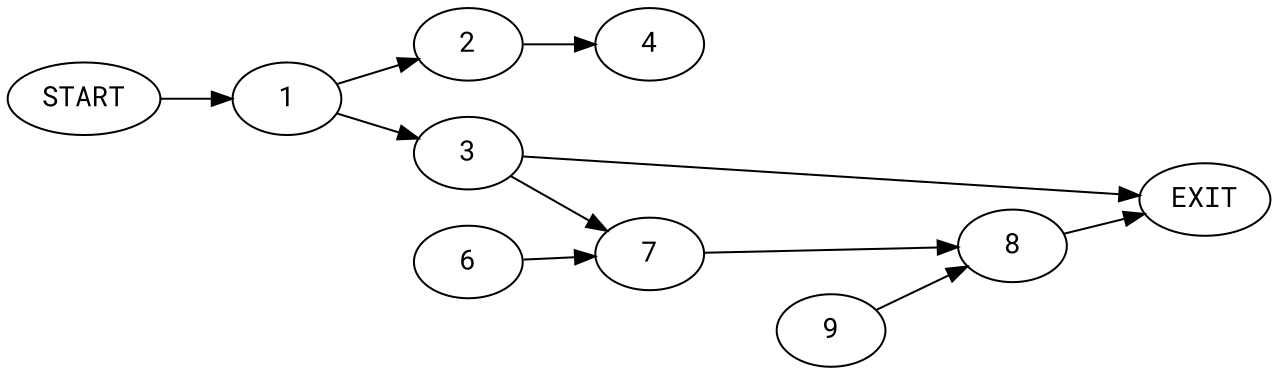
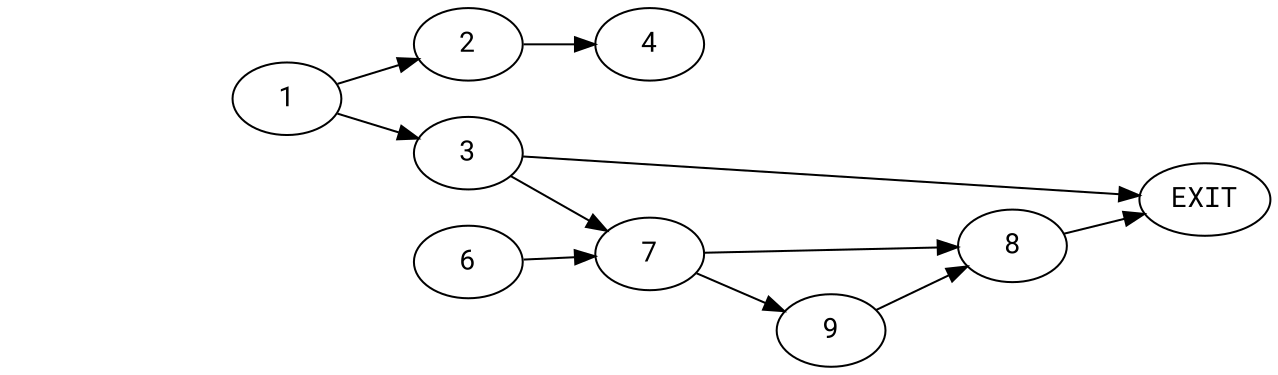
(84, 99) -> none
none -> (731, 288)
